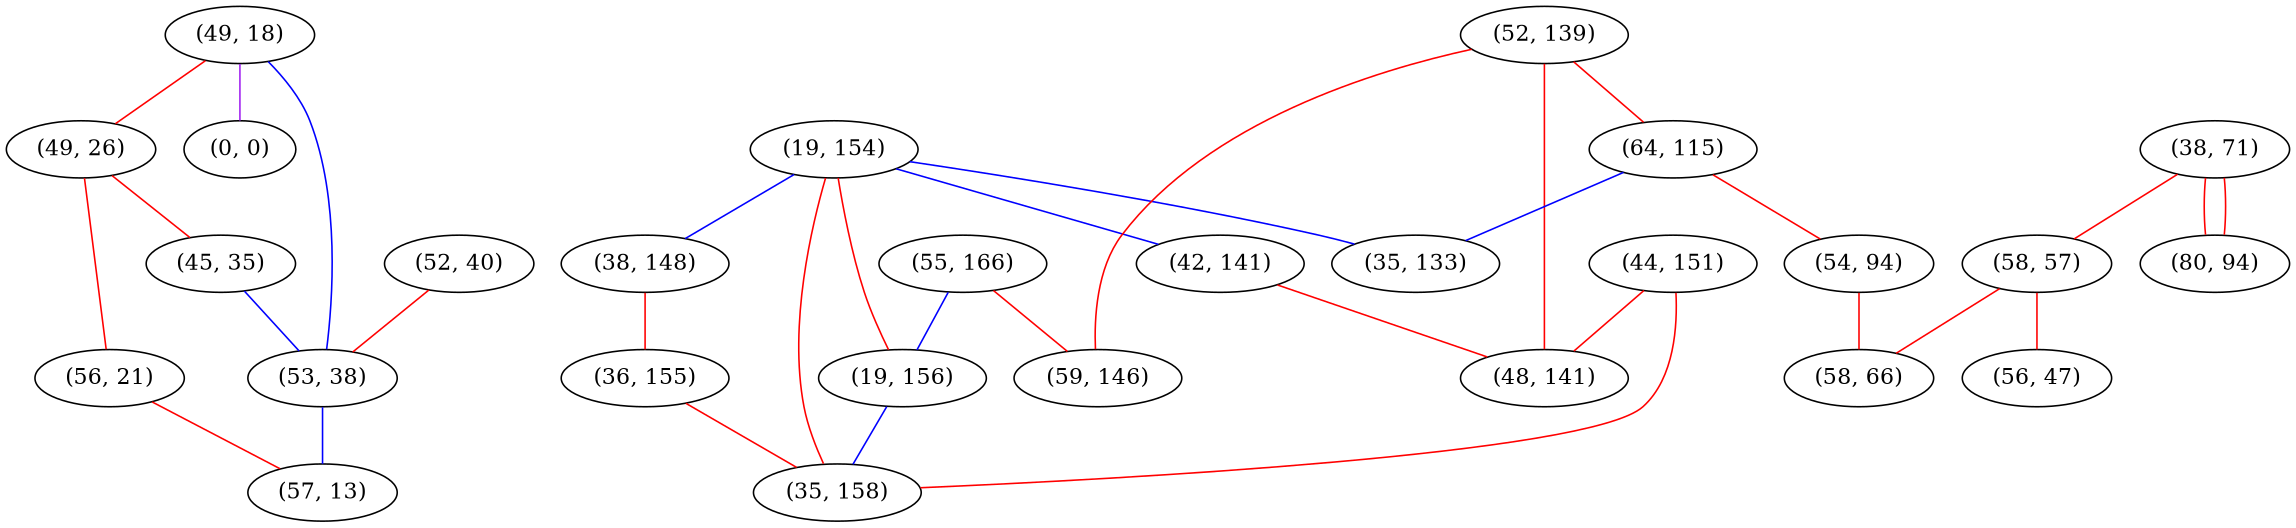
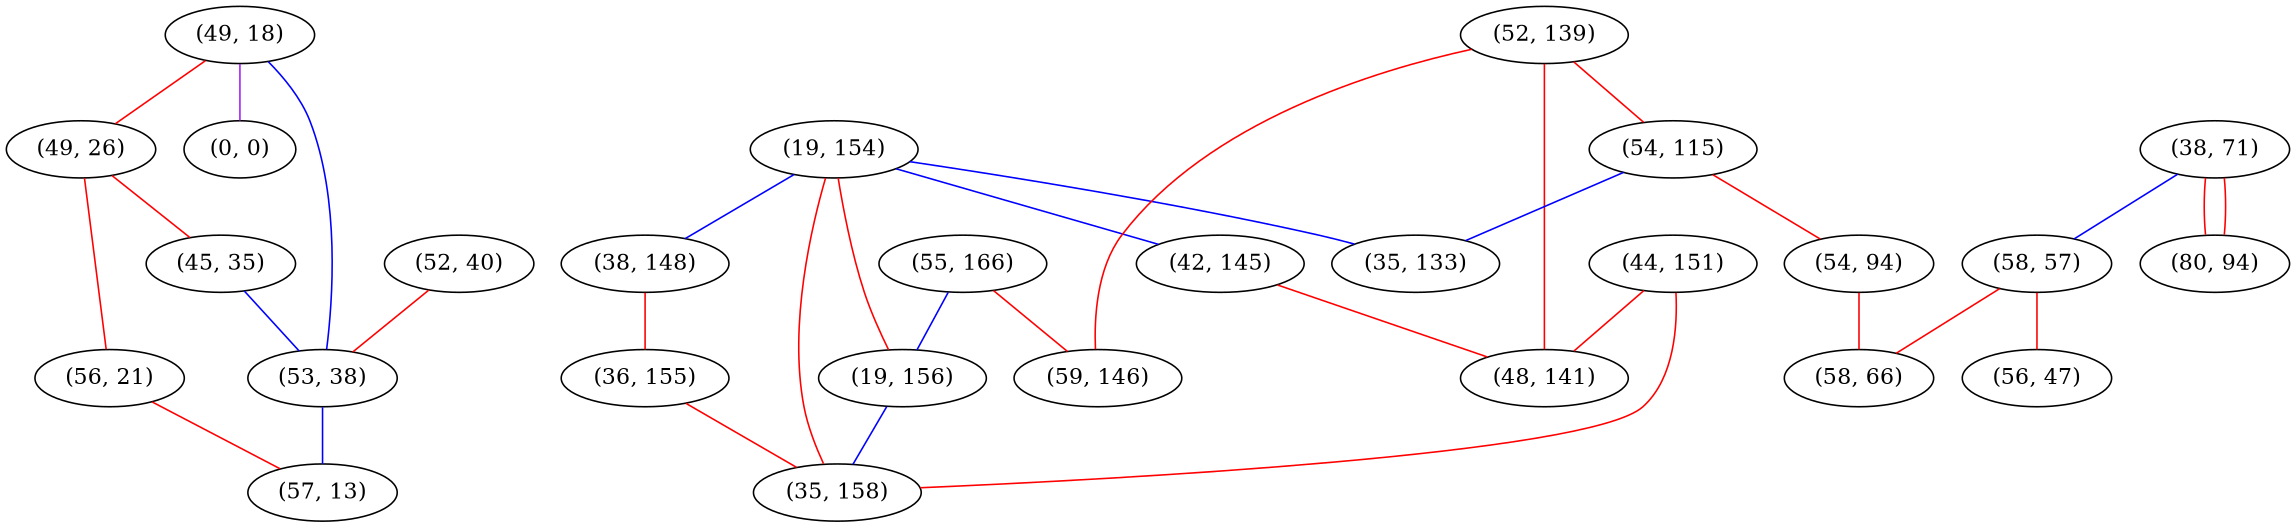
(1673, 149) -> (1673, 149)
(2126, 207) -> (2126, 207)
(1220, 264) -> (1220, 264)
